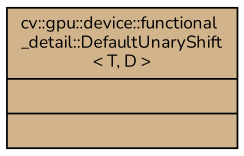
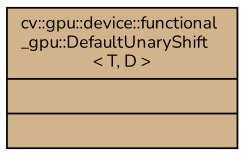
(122, 42) -> (115, 42)
